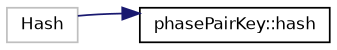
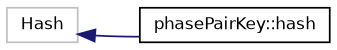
(100, 14) -> (117, 36)
